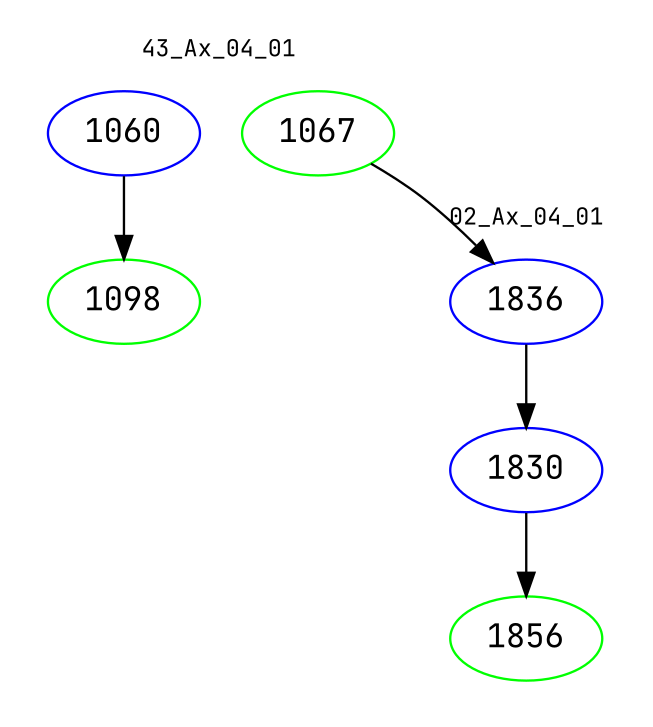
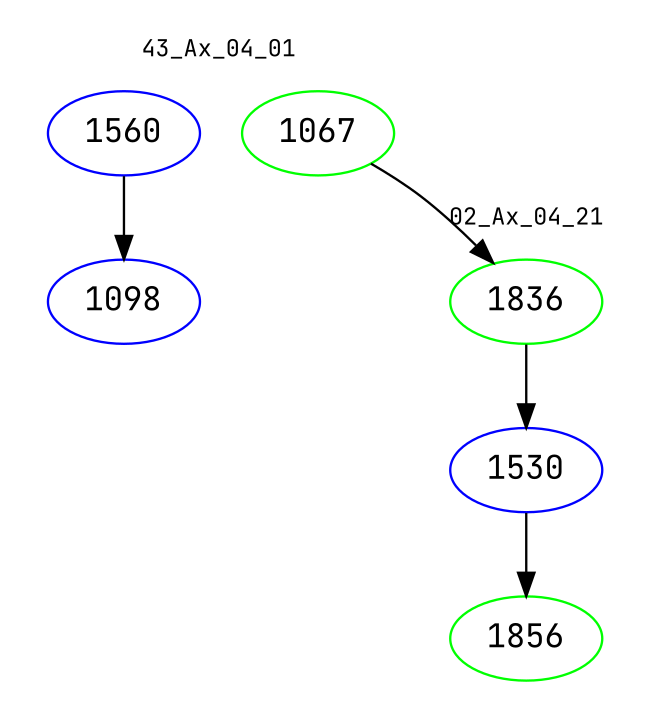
(124, 133) -> (124, 133)
(527, 219) -> (527, 219)
(124, 302) -> (124, 302)
(526, 302) -> (526, 302)
(526, 470) -> (526, 470)
